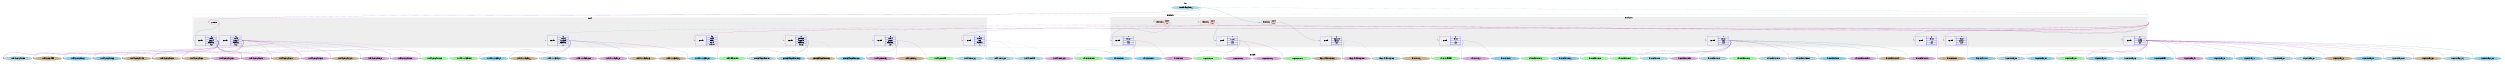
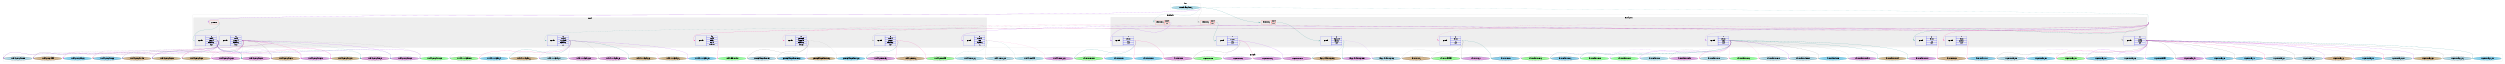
(1297, 59) -> (1297, 59)
